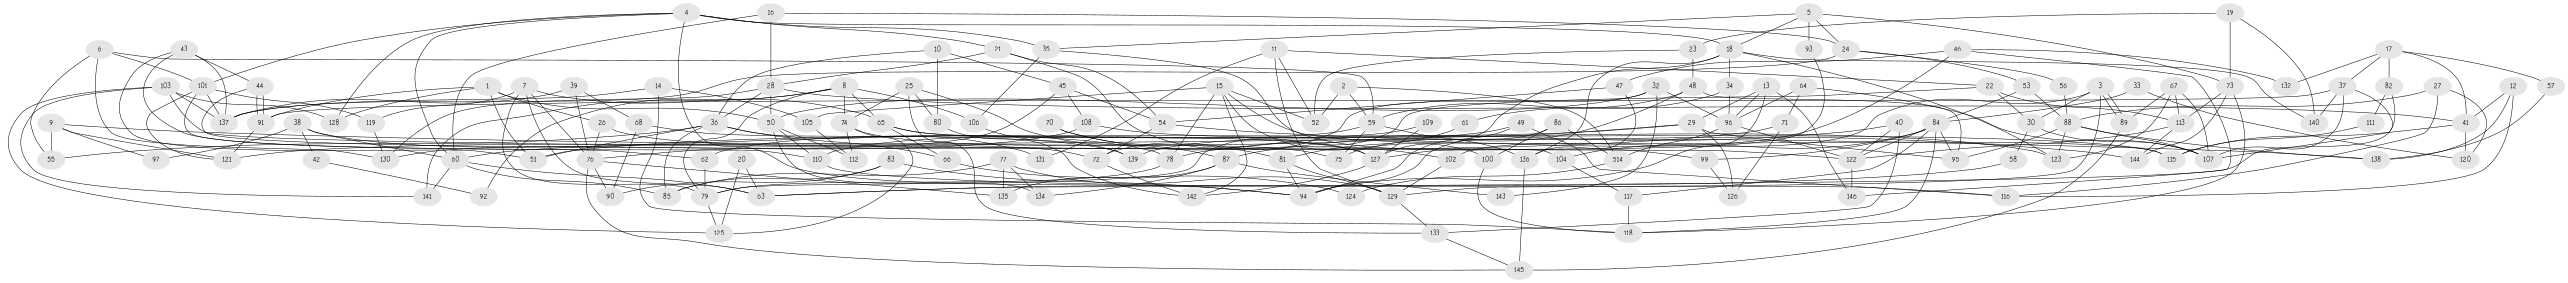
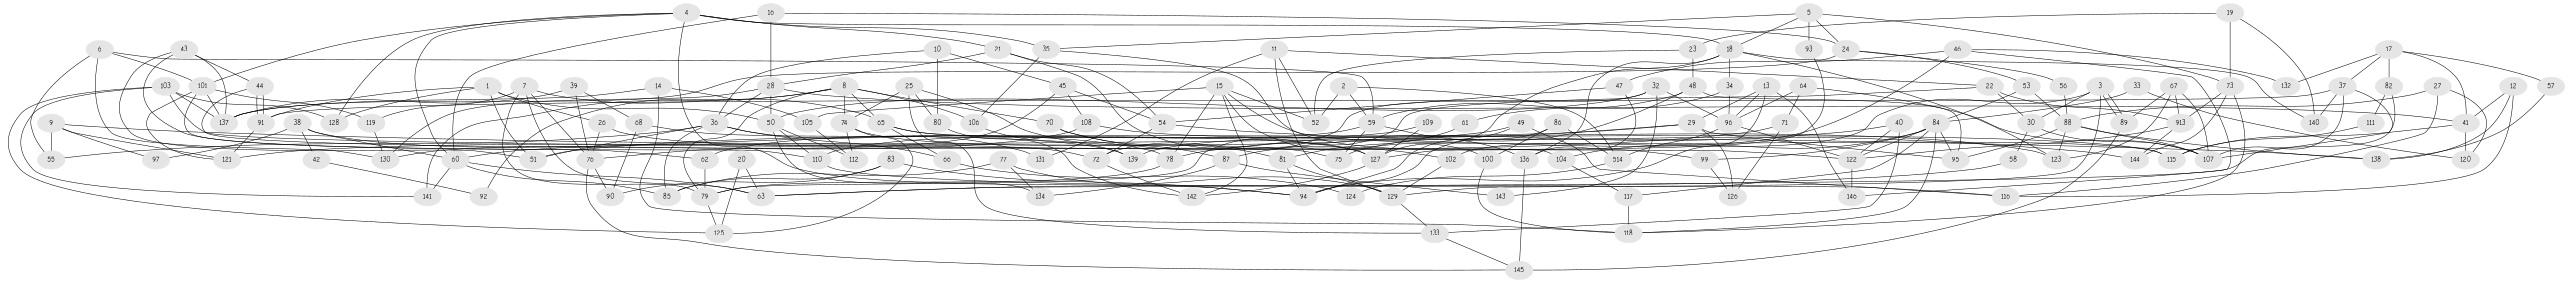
none -> (961, 108)
(2181, 123) -> (2181, 123)
(1003, 197) -> none
